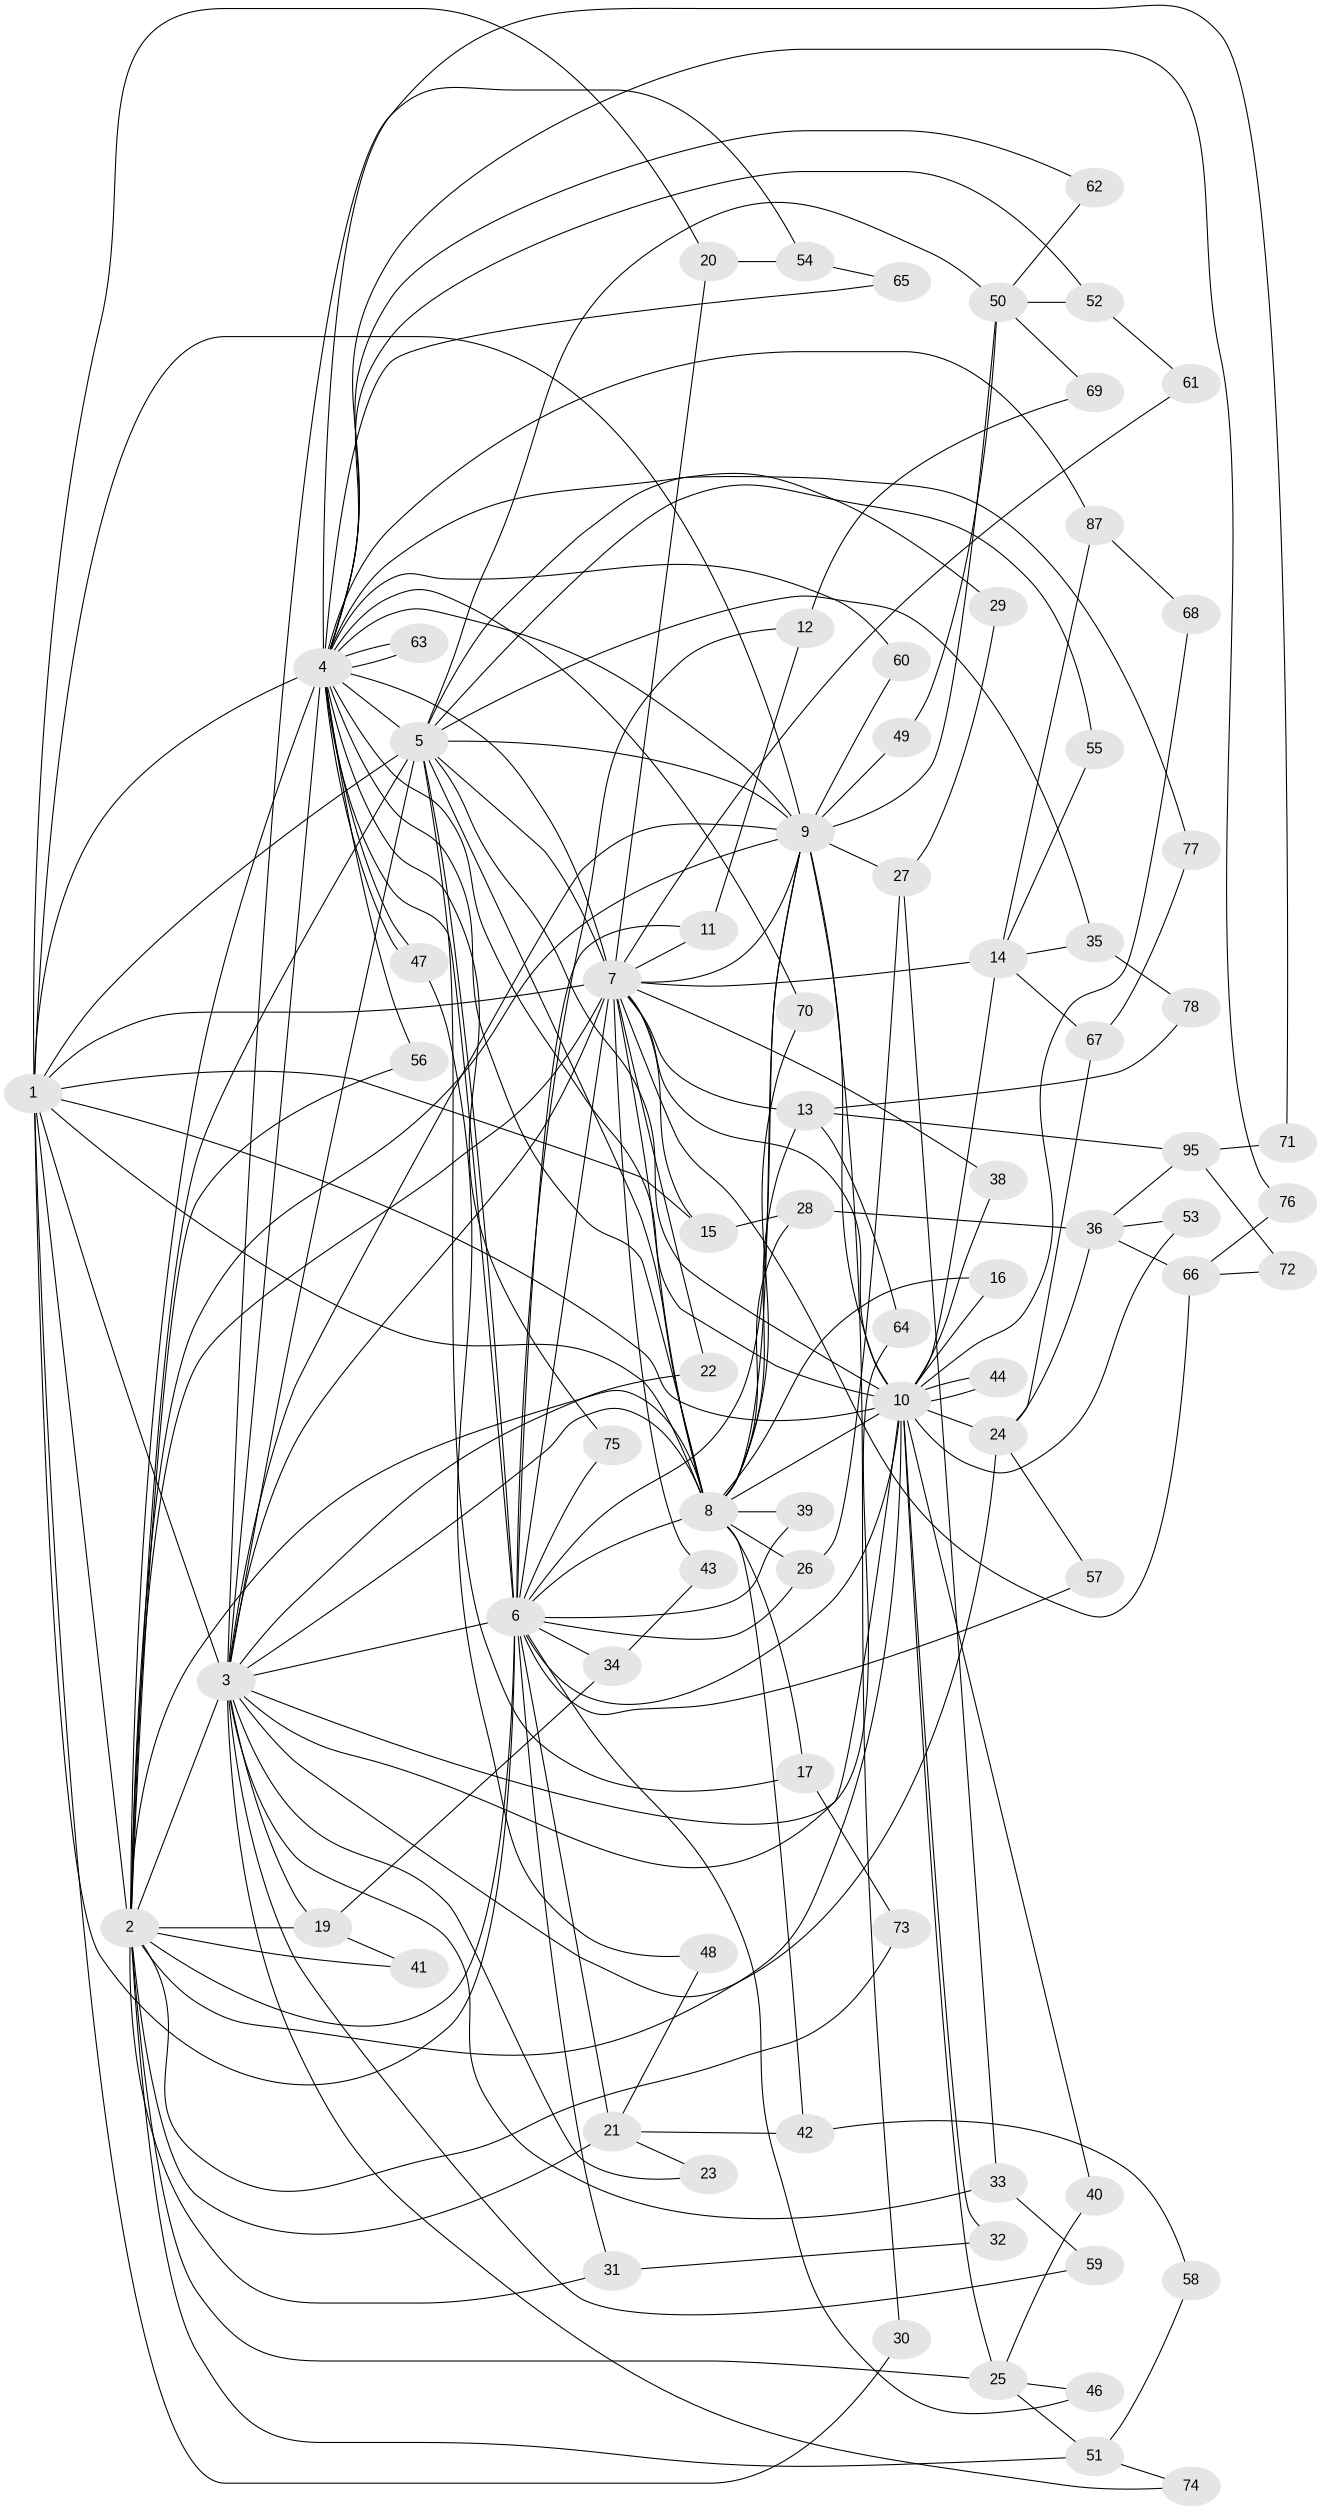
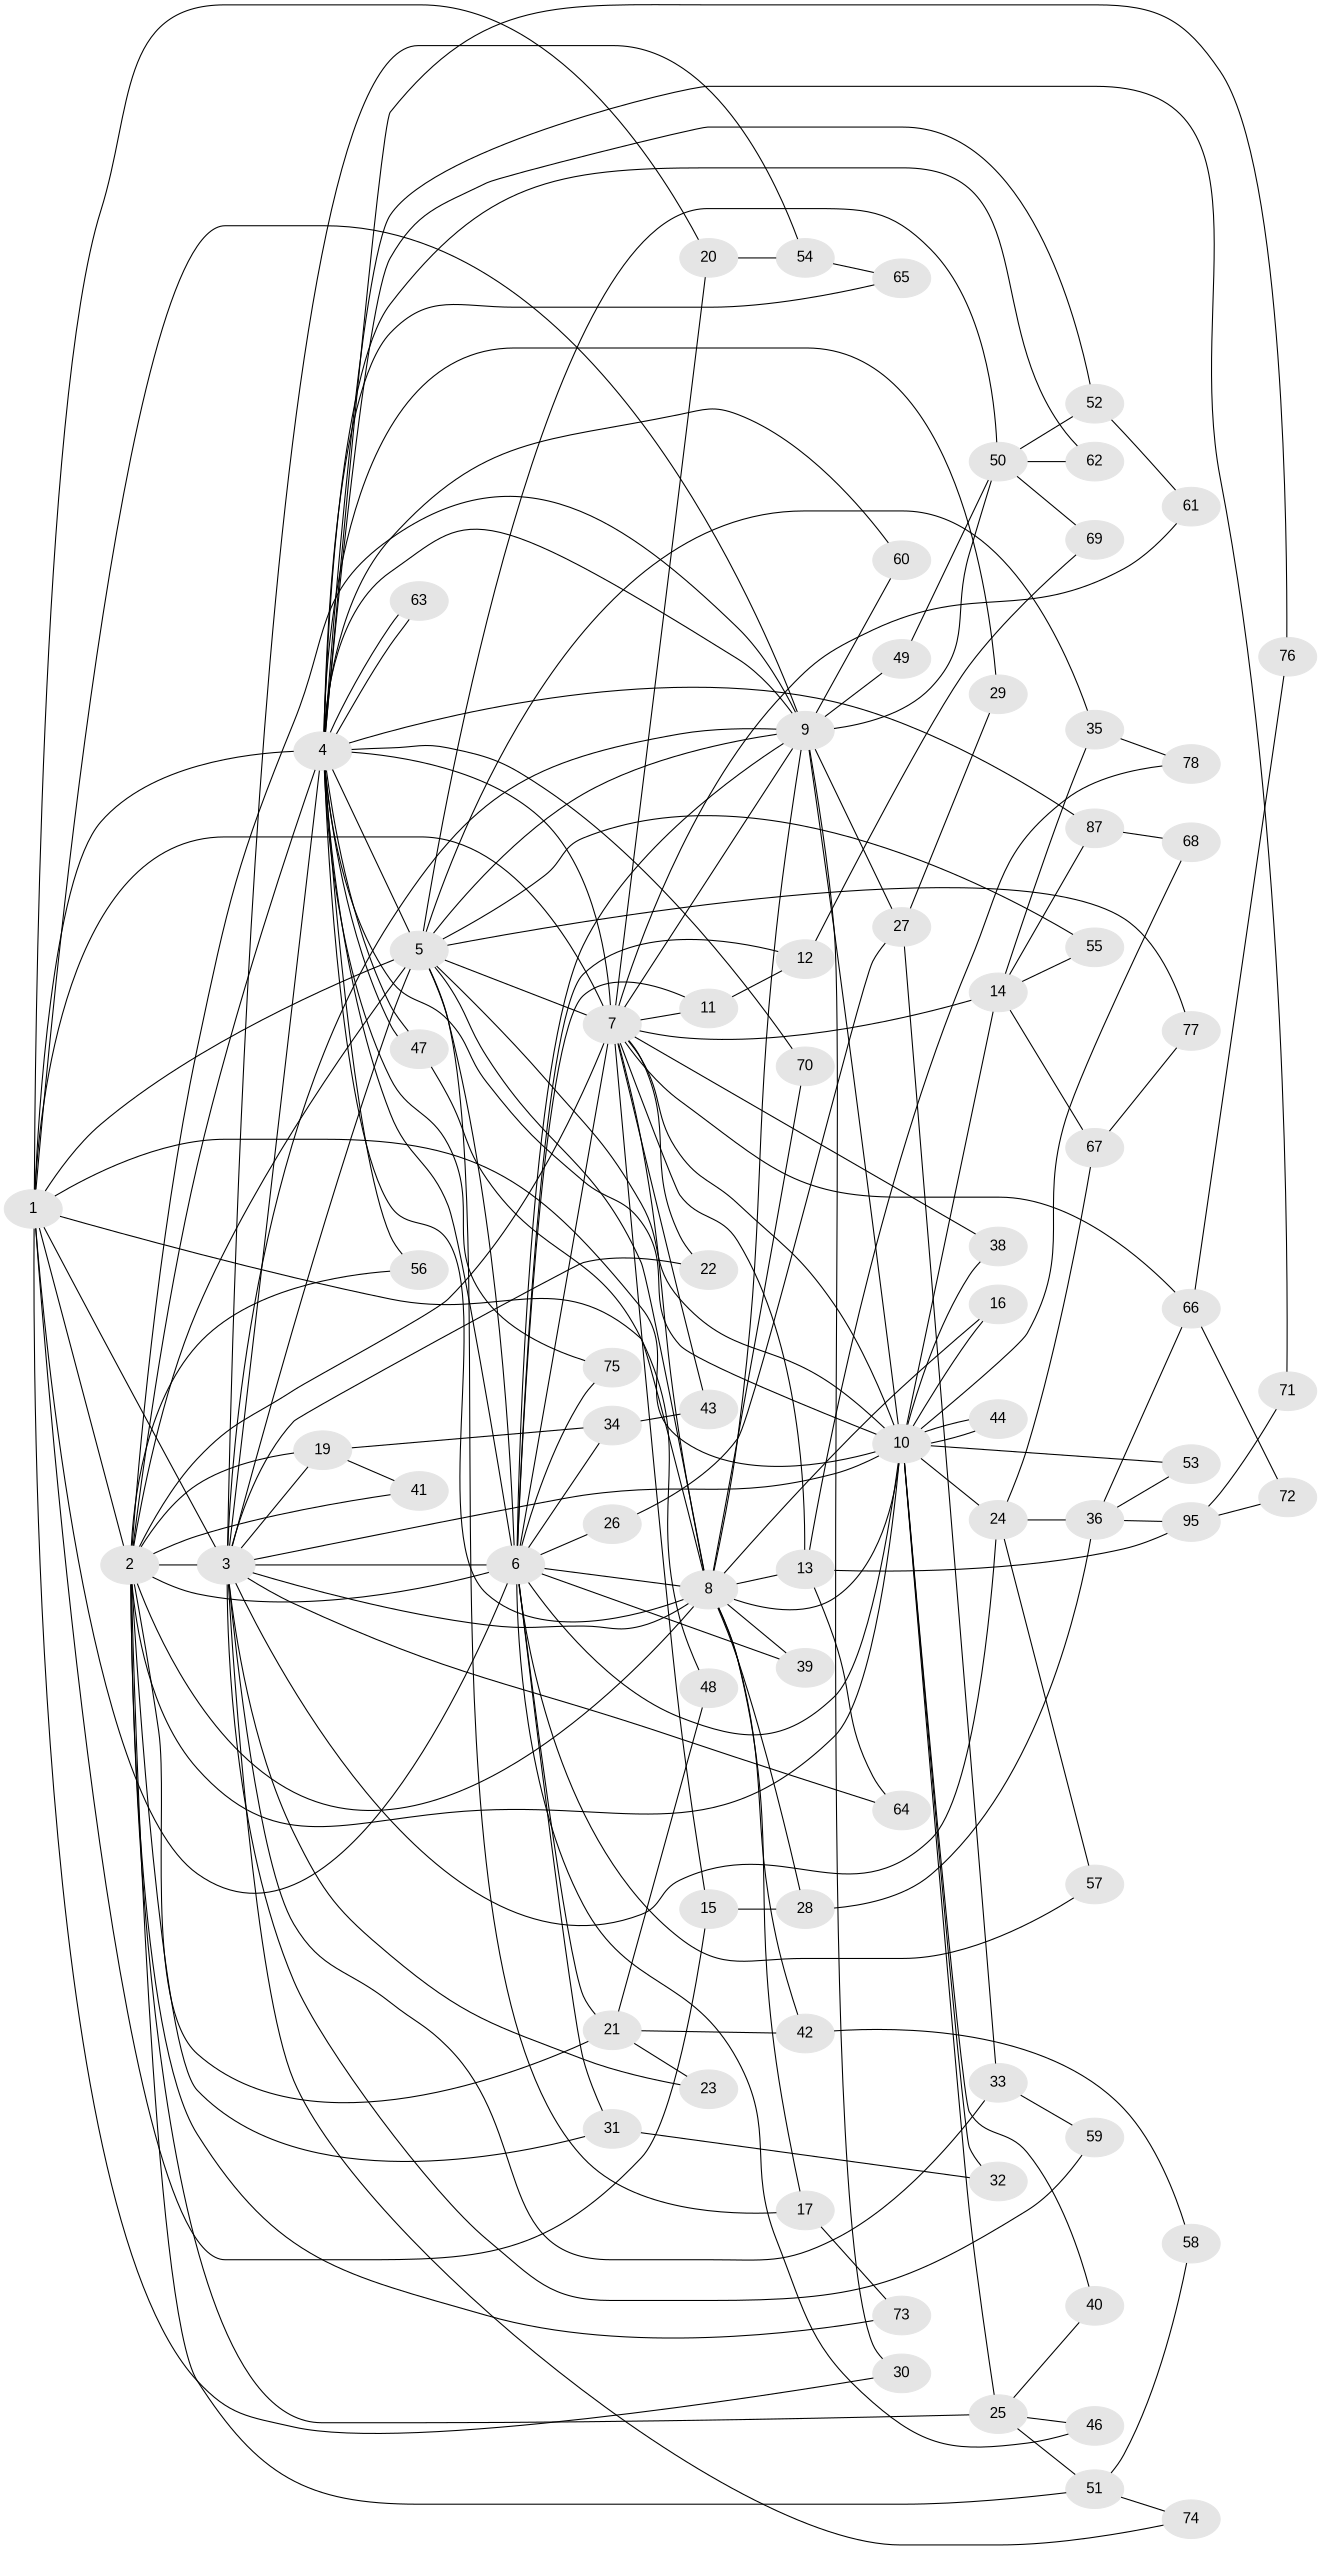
(389, 1317) -> none
(757, 1541) -> none
